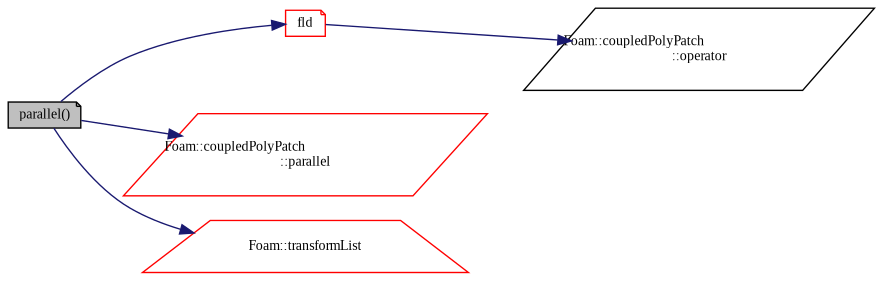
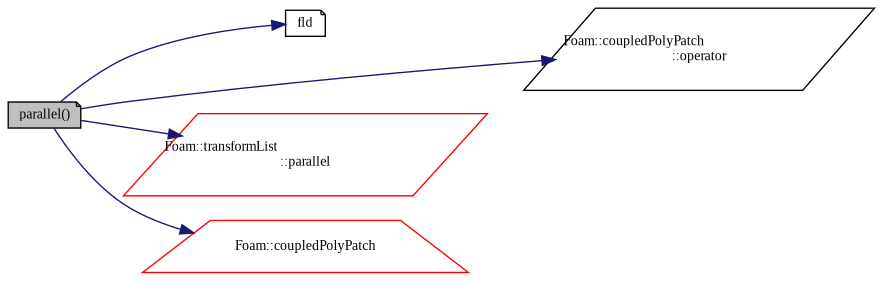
(305, 23) -> (305, 23)
(442, 32) -> (311, 81)
(305, 155) -> (305, 155)
(305, 246) -> (305, 246)
